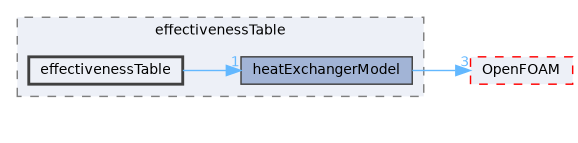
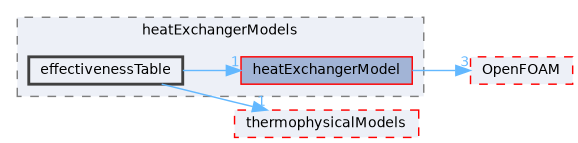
(221, 31) -> (221, 31)
(327, 71) -> (327, 71)
none -> (327, 124)
